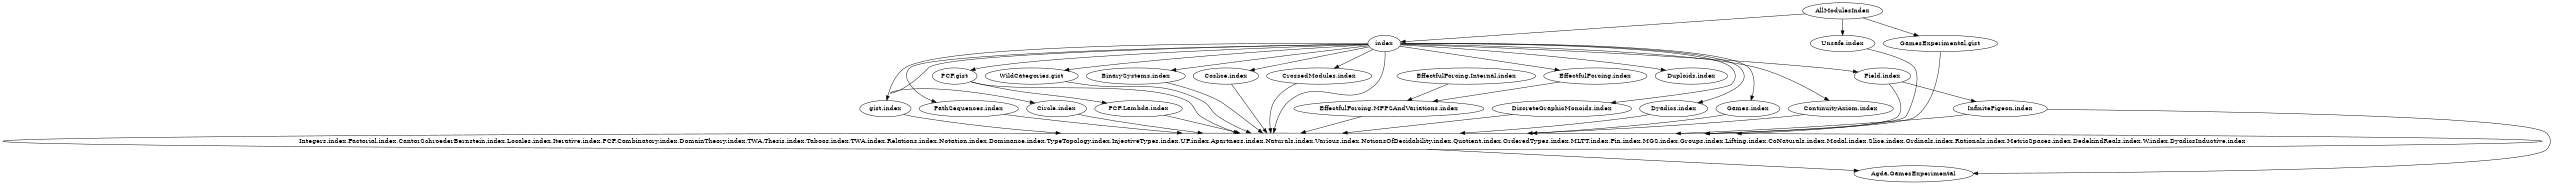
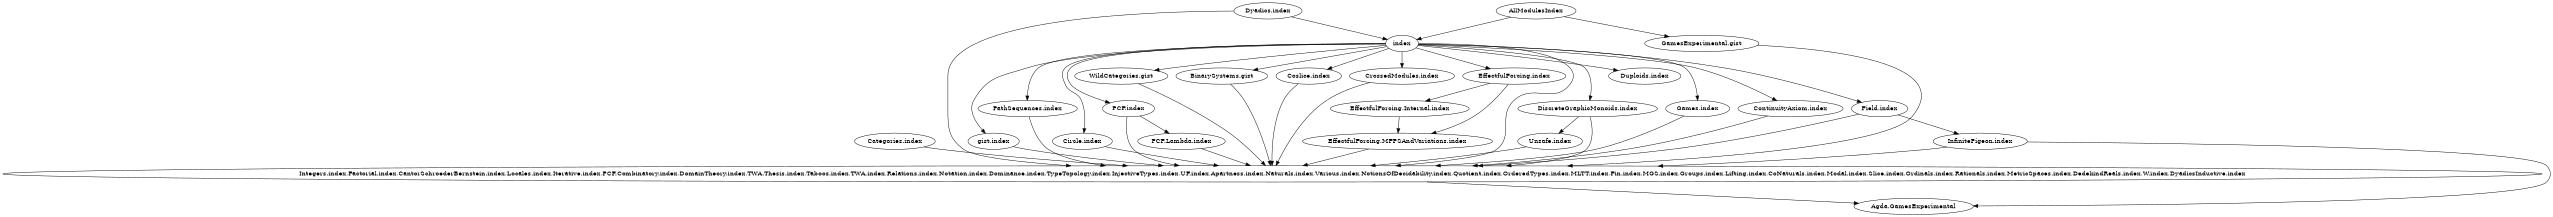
(1843, 25) -> (1571, 124)
(1602, 47) -> (1337, 28)
(955, 76) -> (1129, 109)
(1136, 76) -> (1222, 76)
none -> (1460, 92)
none -> (895, 141)
